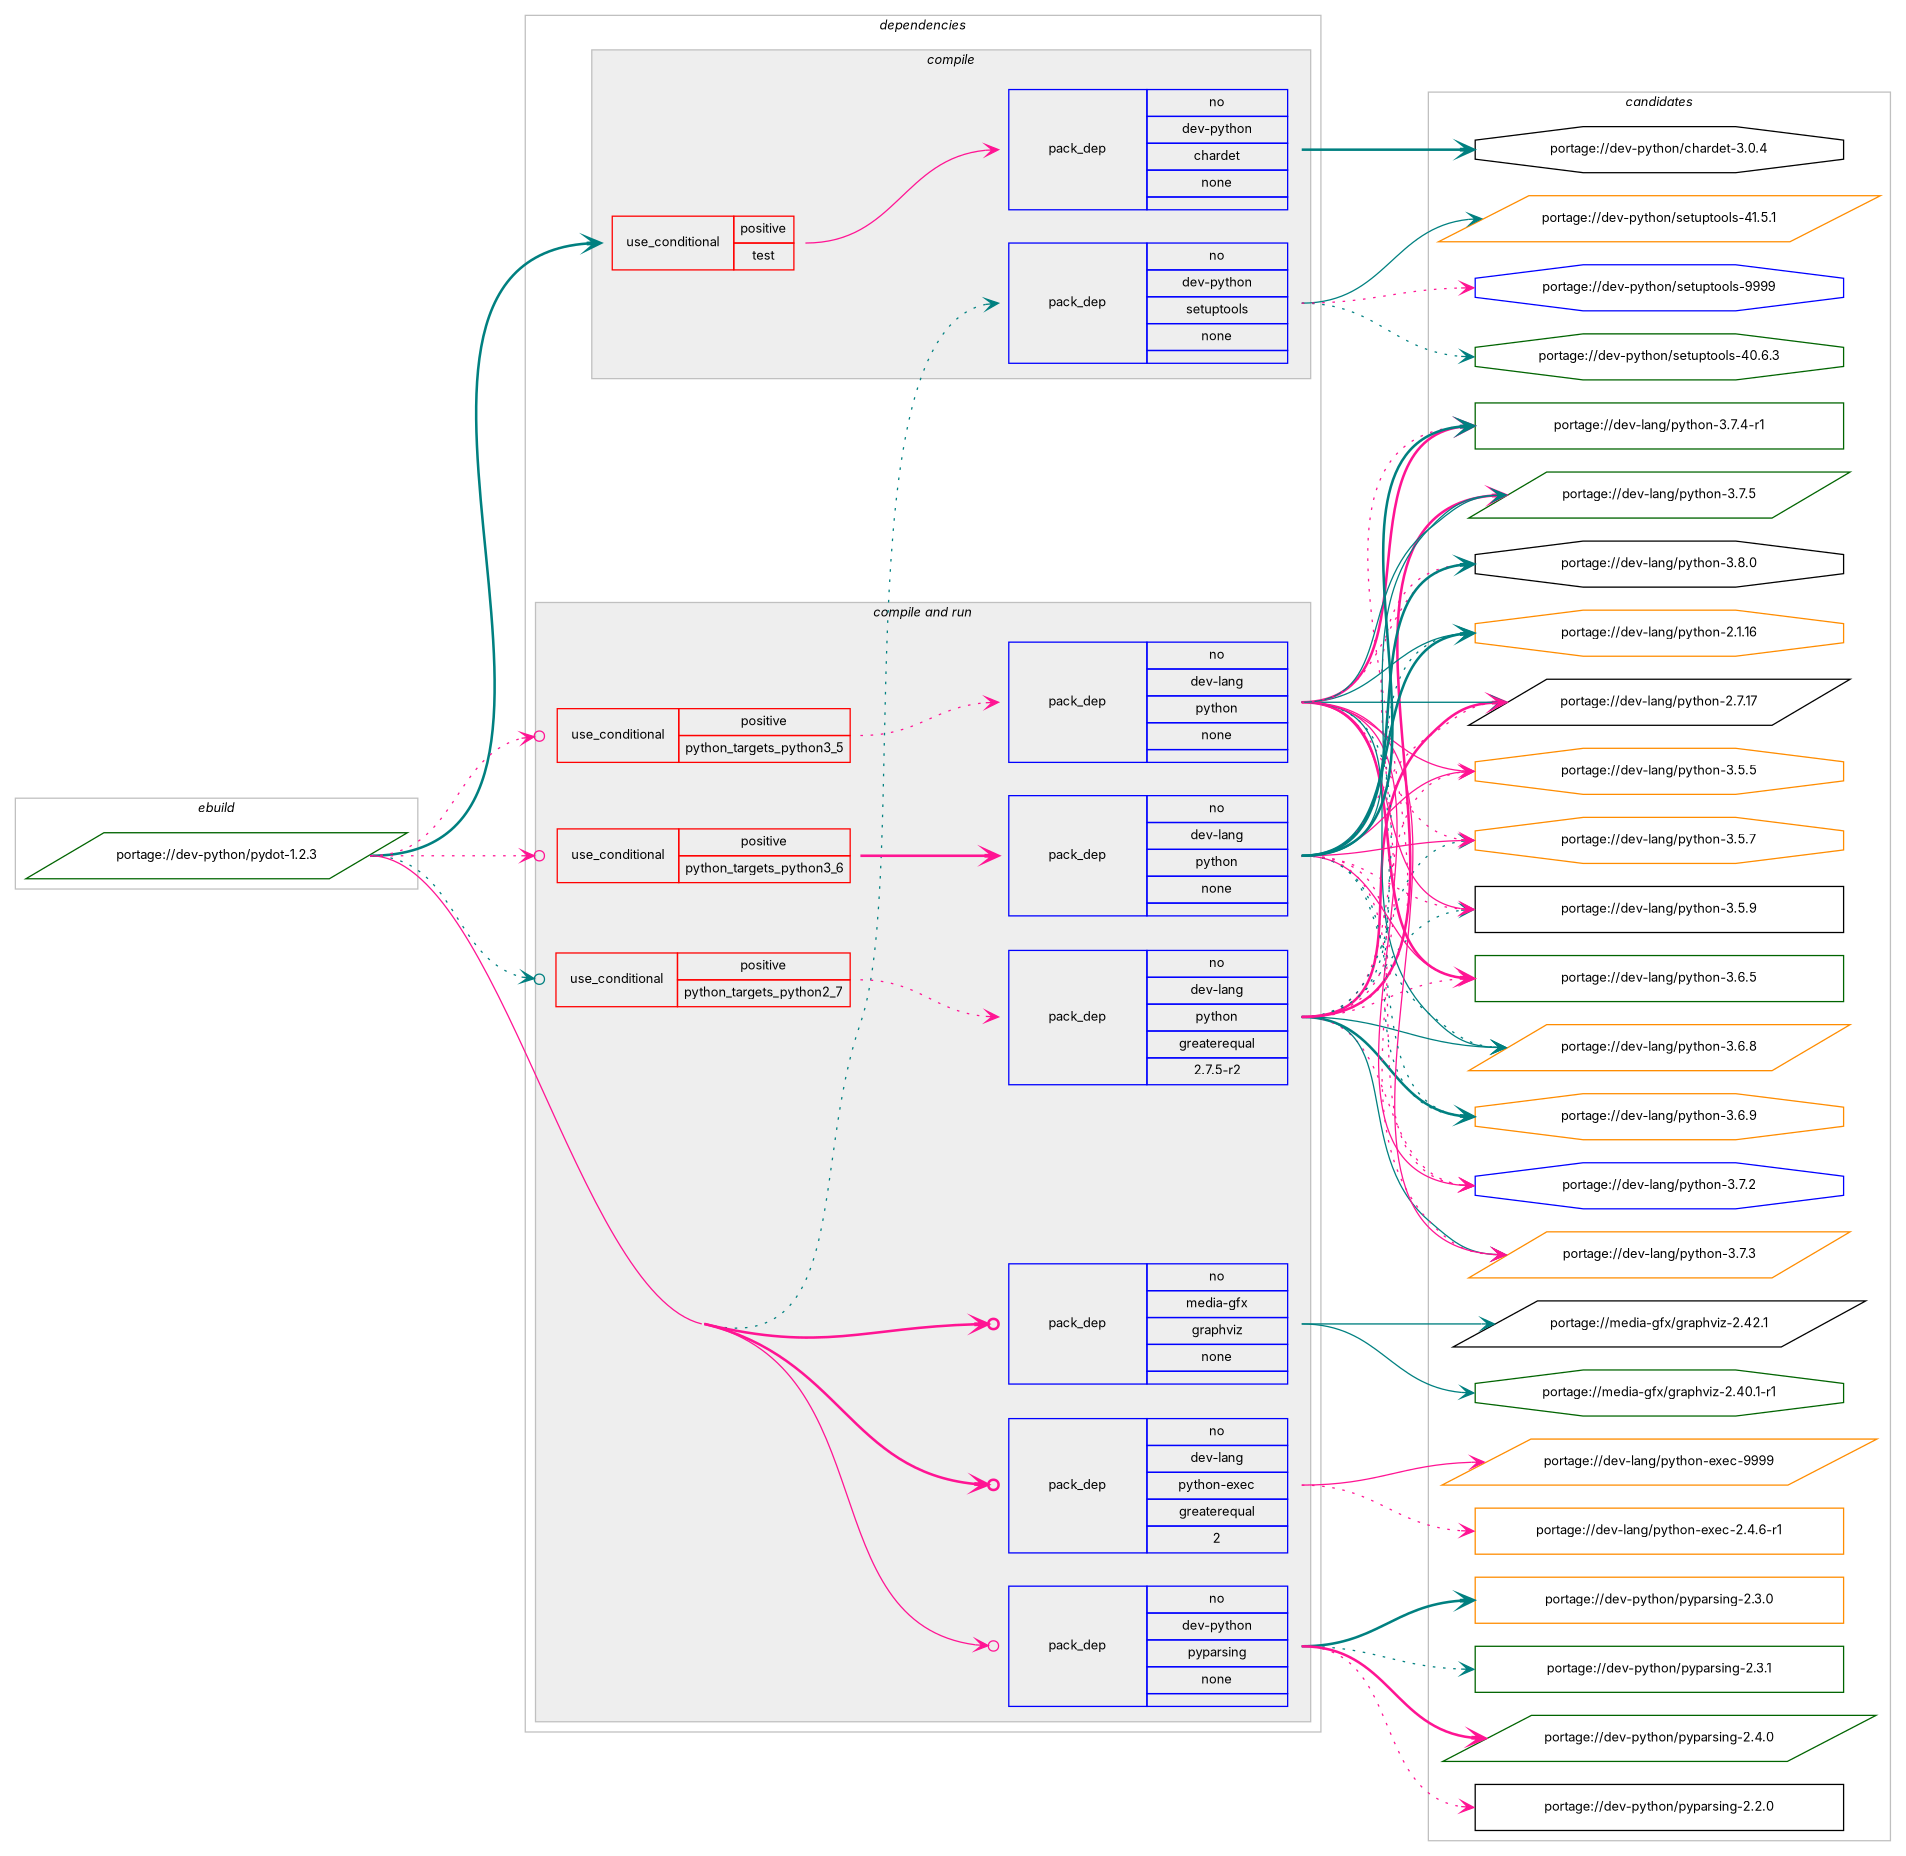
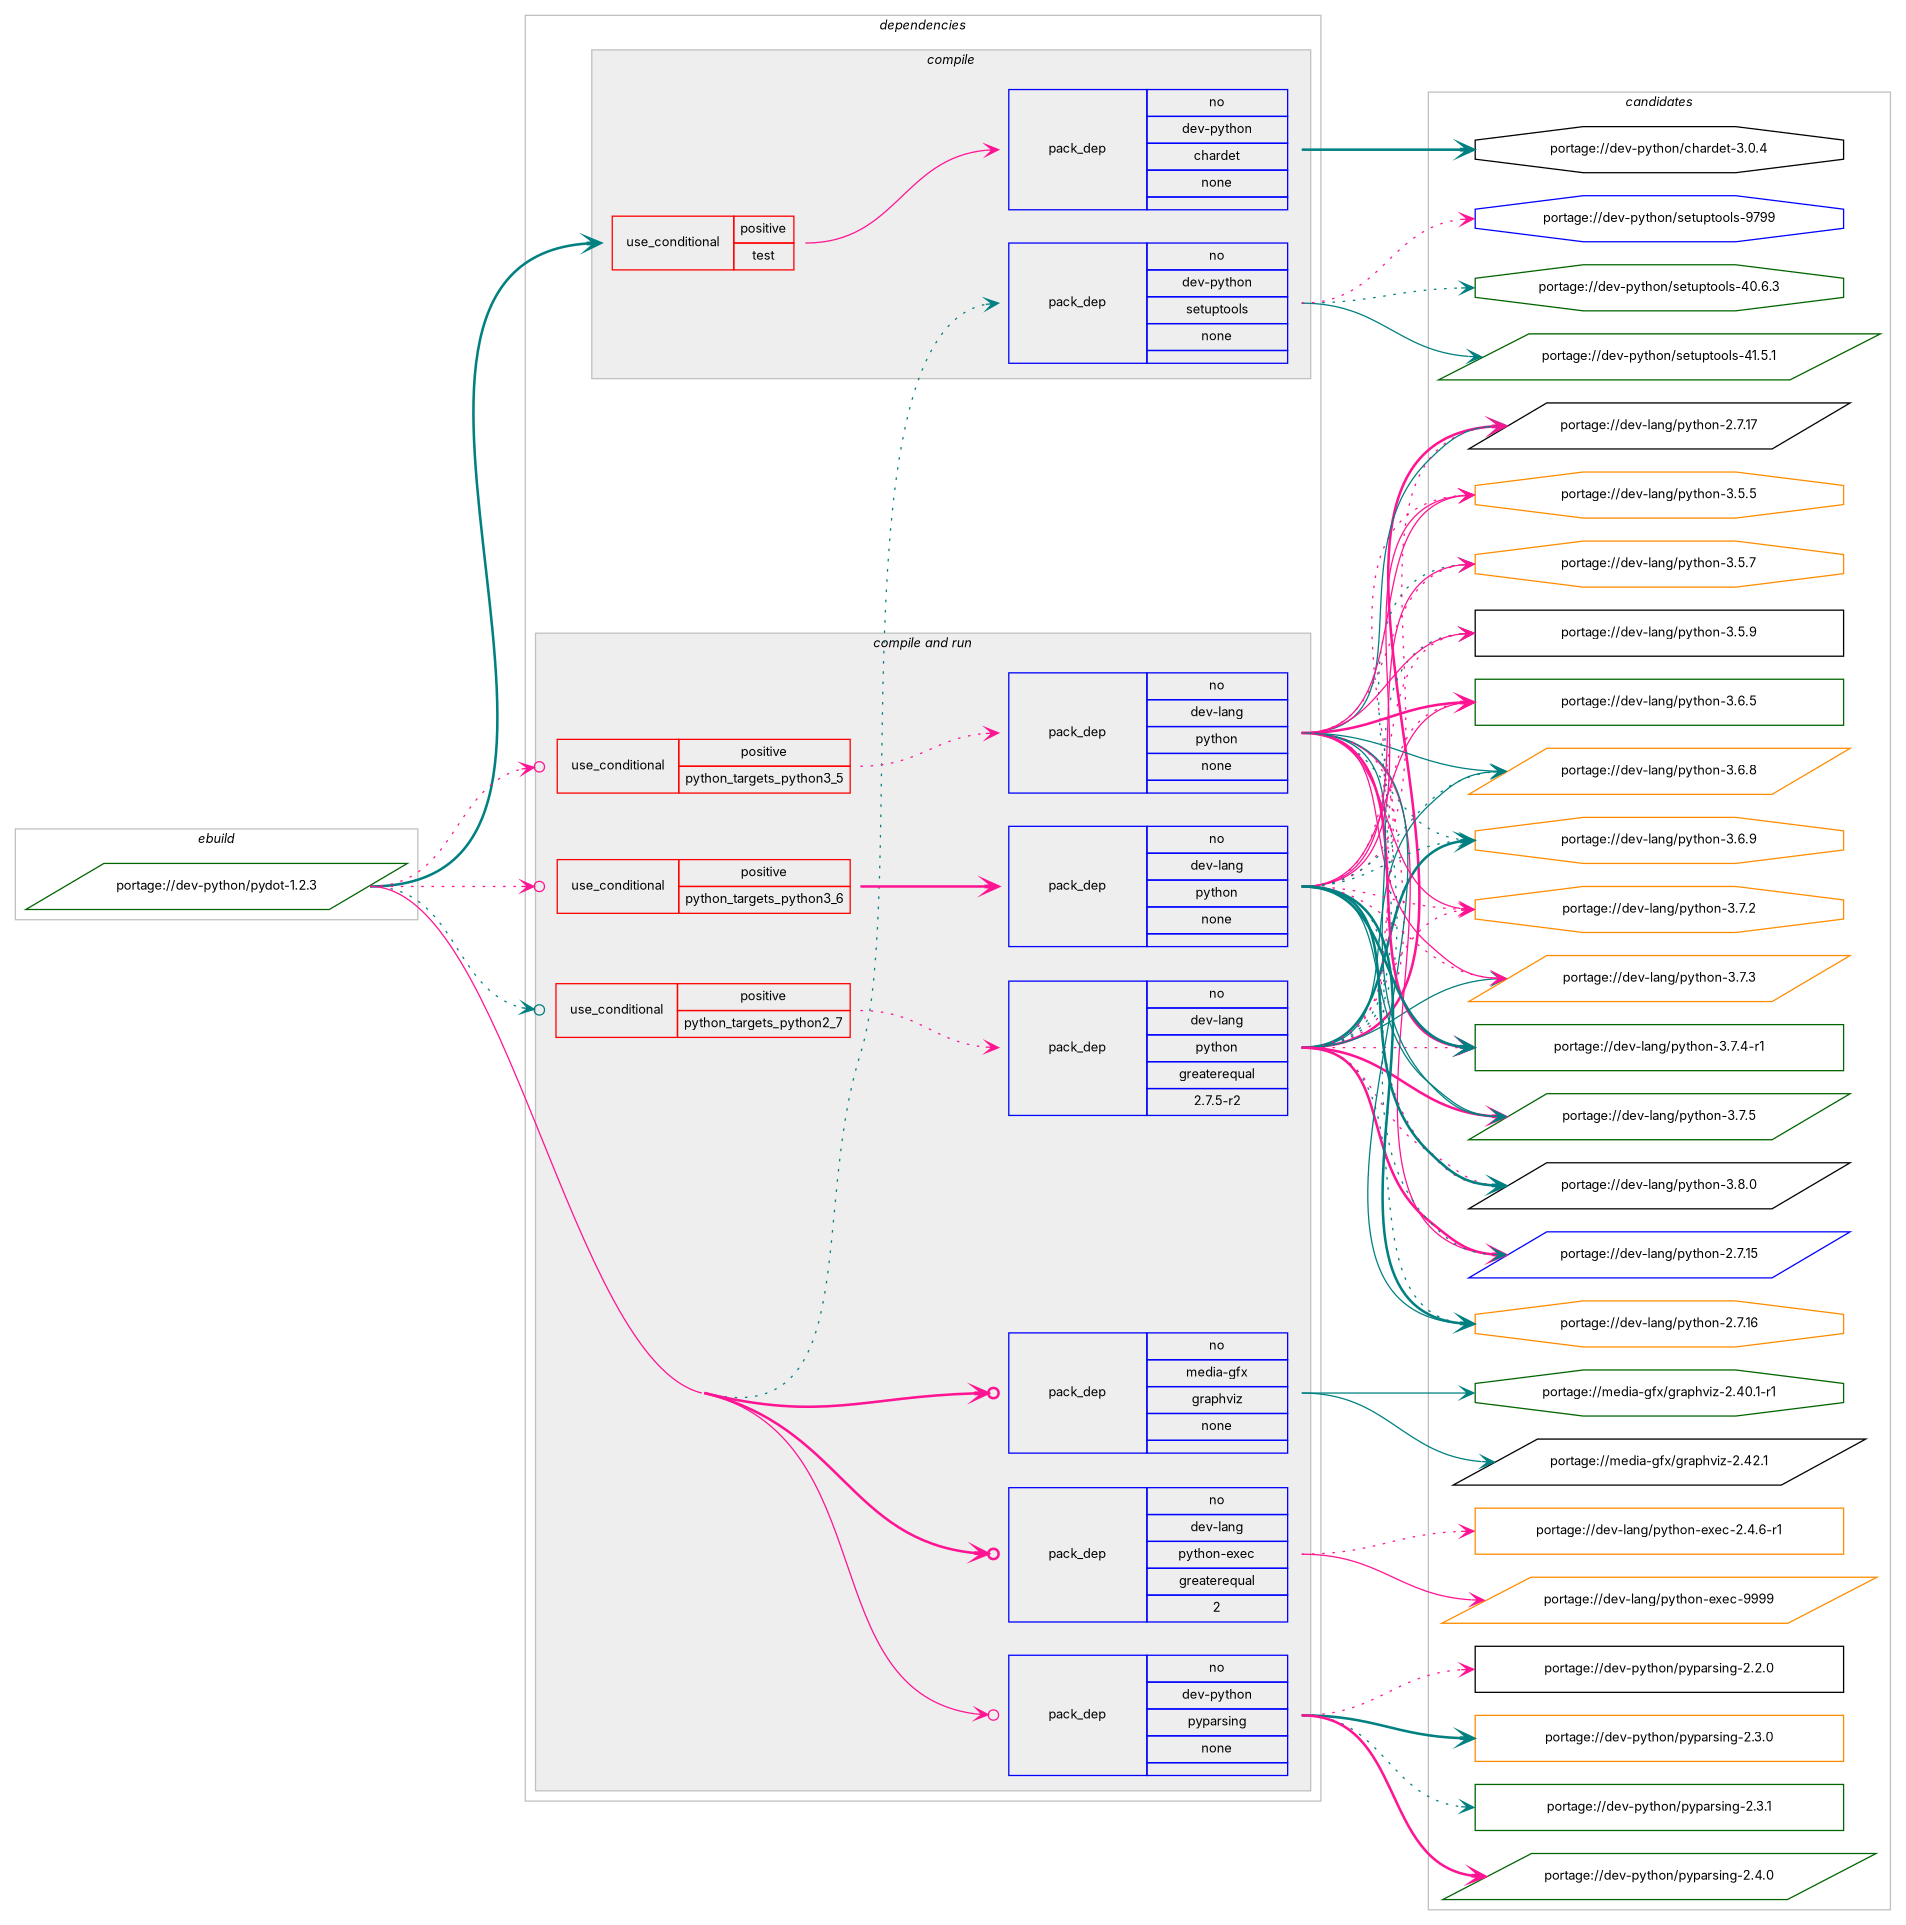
(1659, 219) -> (1659, 357)
(1659, 288) -> (1659, 219)
(1659, 564) -> (1659, 1186)
(1659, 633) -> (1659, 1324)
(1659, 1186) -> (1659, 909)
none -> (1659, 1255)
